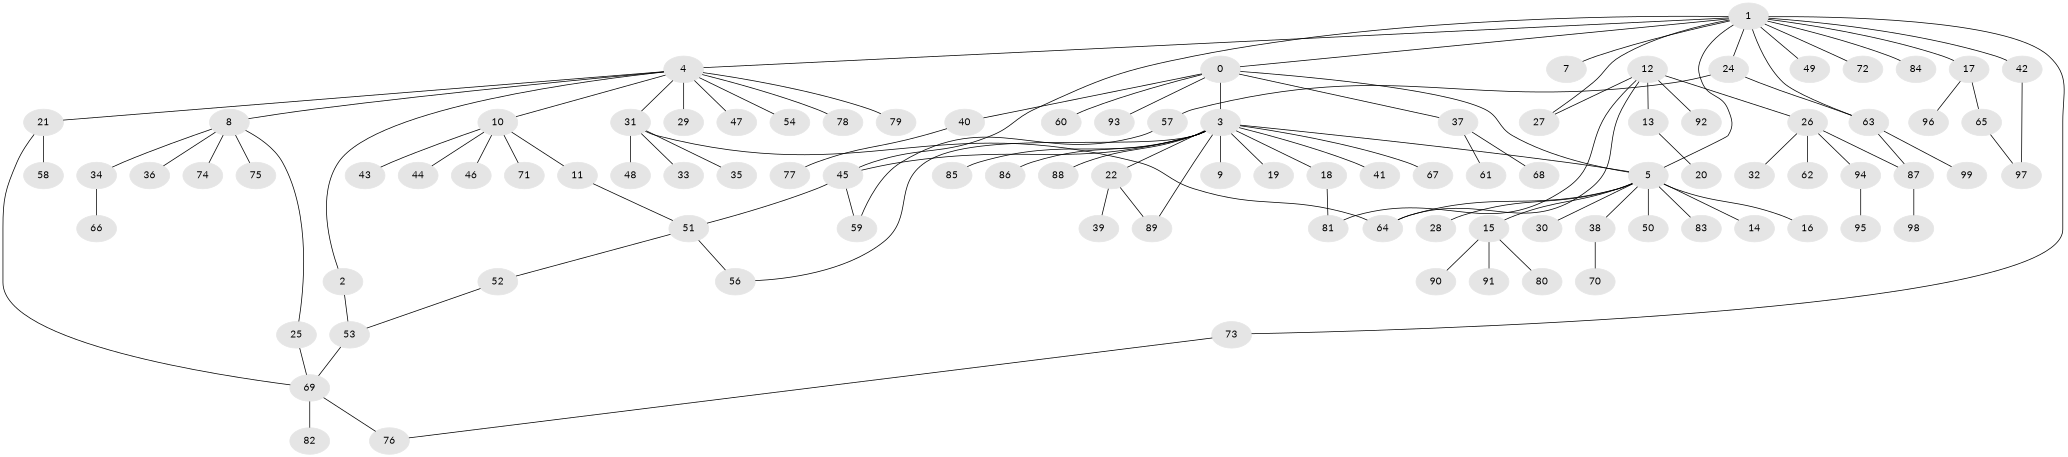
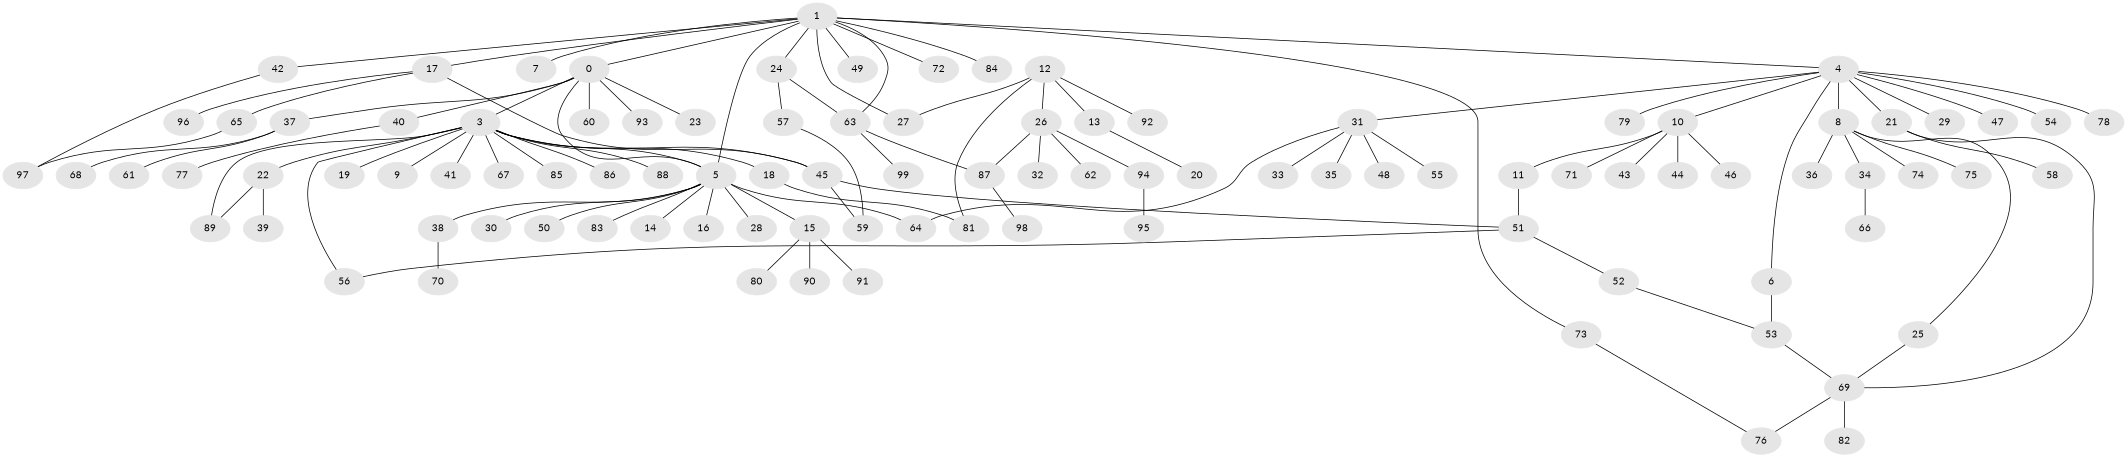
(1239, 48) -> (593, 143)
none -> (695, 122)
none -> (1437, 176)
(1590, 189) -> none
(343, 282) -> (1771, 282)
